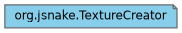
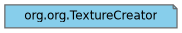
(91, 16) -> (91, 16)
